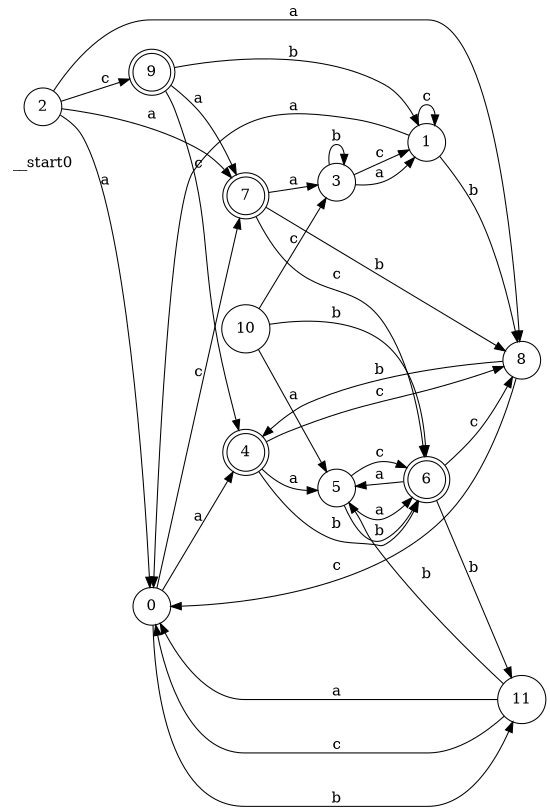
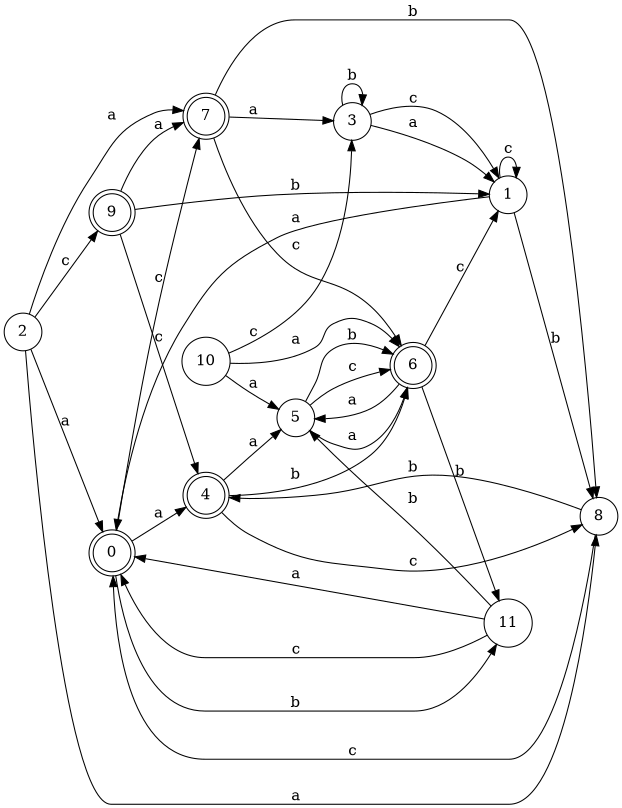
(43, 163) -> none
(337, 314) -> (296, 340)
(480, 429) -> (459, 283)
(152, 606) -> (112, 553)
